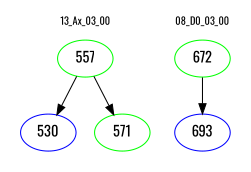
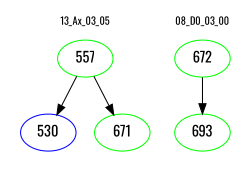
(85, 22) -> (85, 22)
(122, 133) -> (122, 133)
(202, 133) -> (202, 133)
